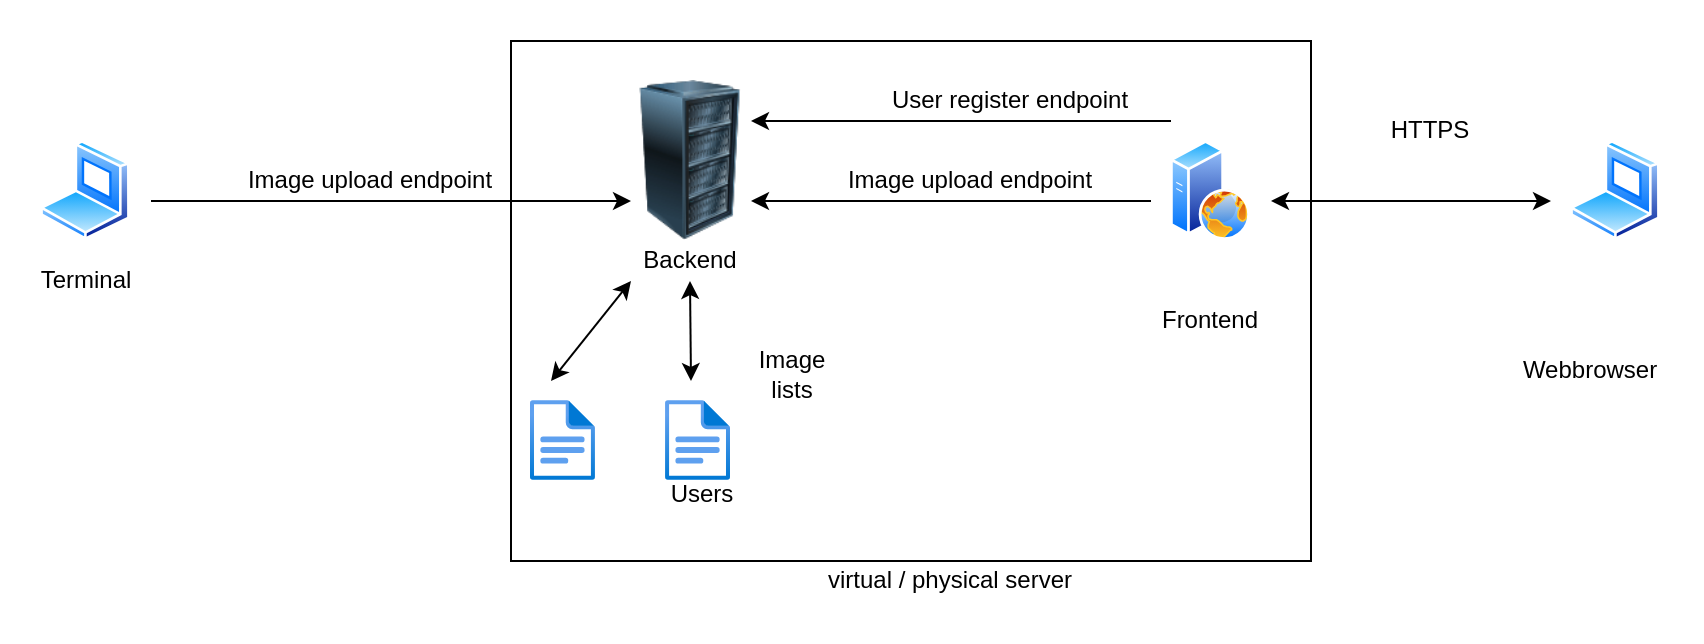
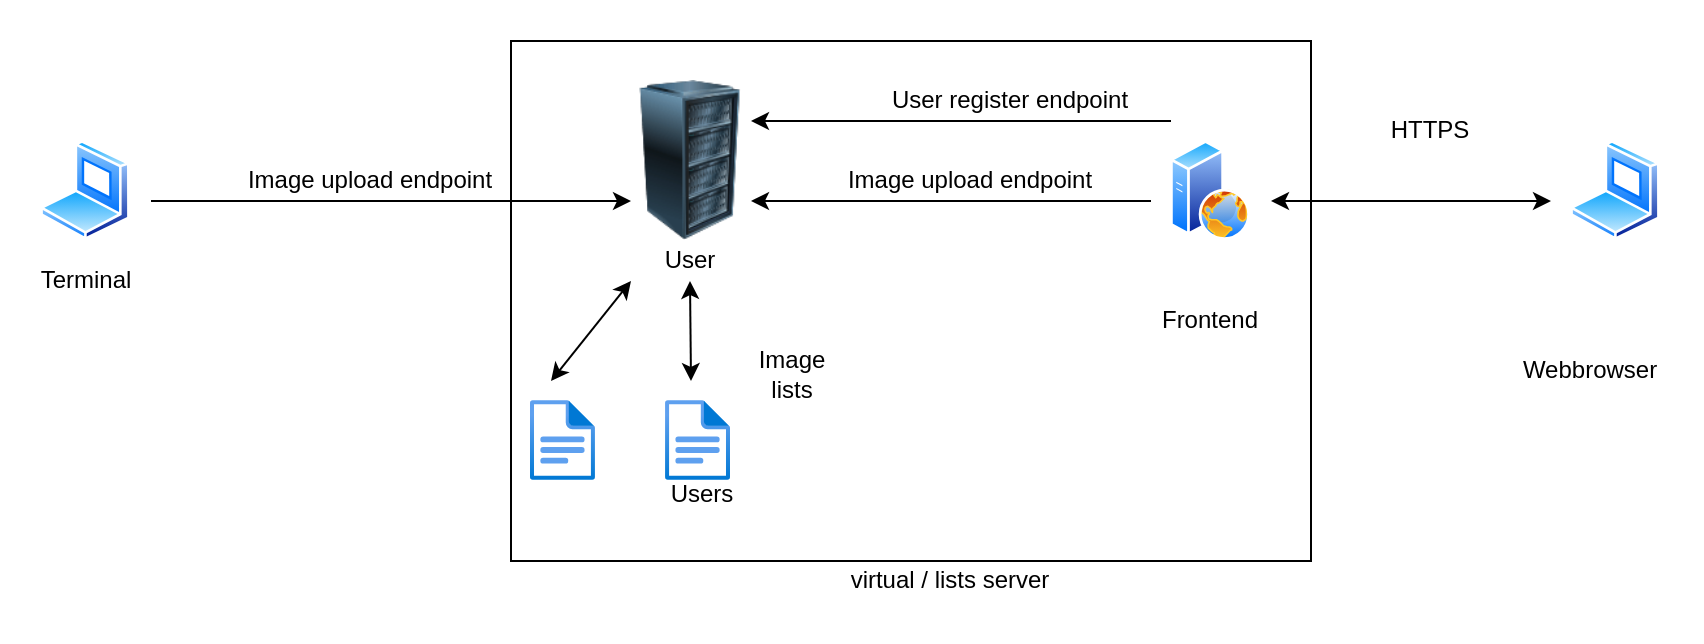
(691, 261) -> (691, 261)
(951, 581) -> (951, 581)
